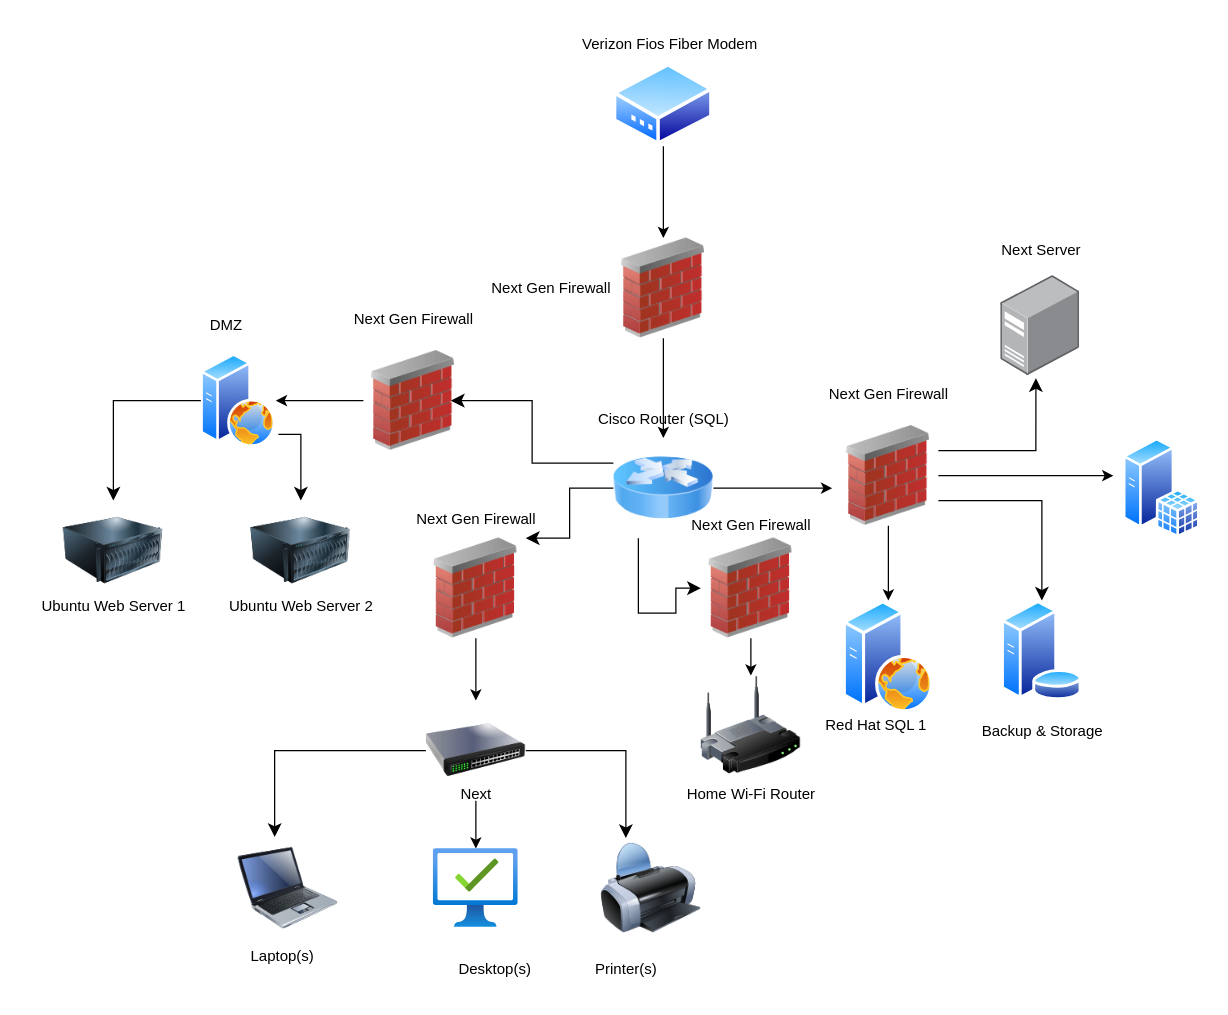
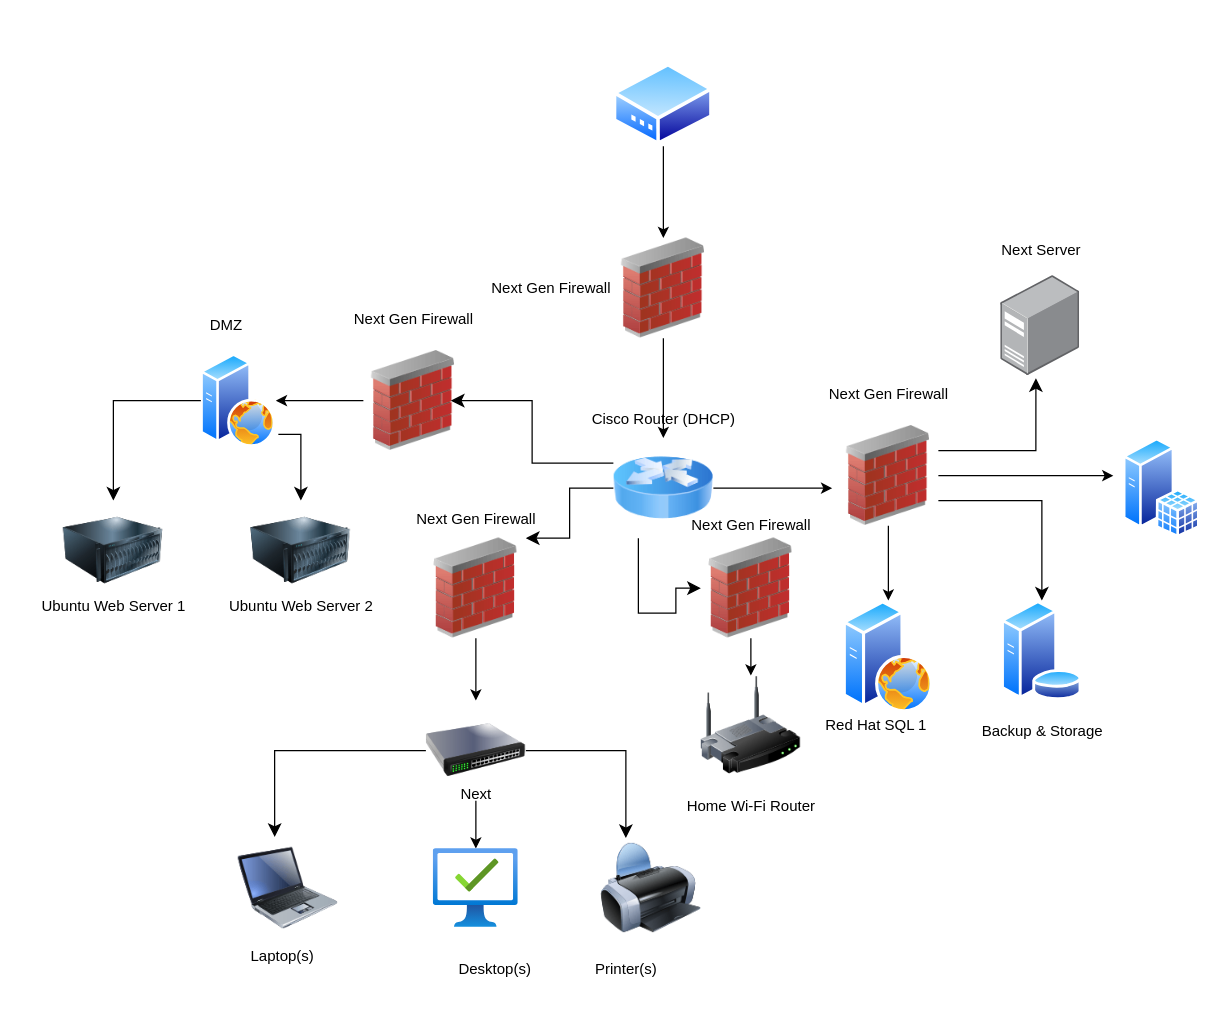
(669, 44) -> none
(664, 419) -> (664, 419)
(751, 794) -> (751, 807)
